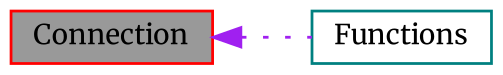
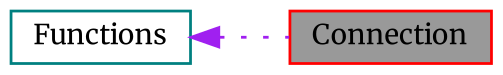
(276, 37) -> (254, 37)
